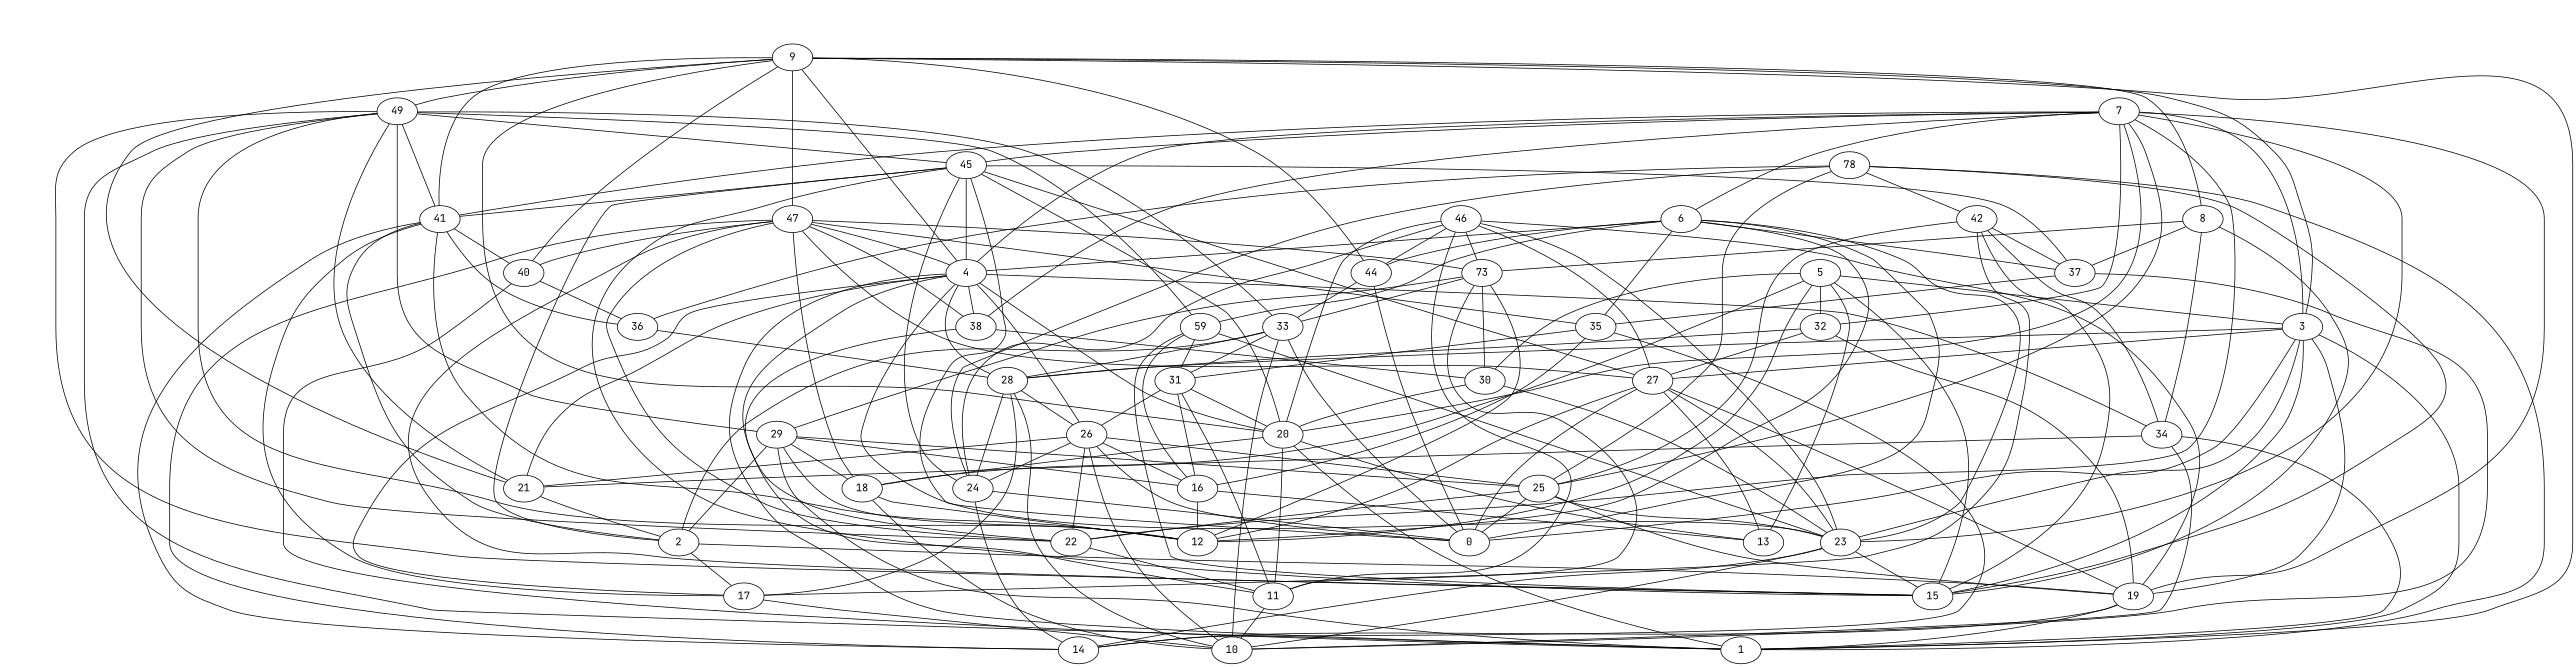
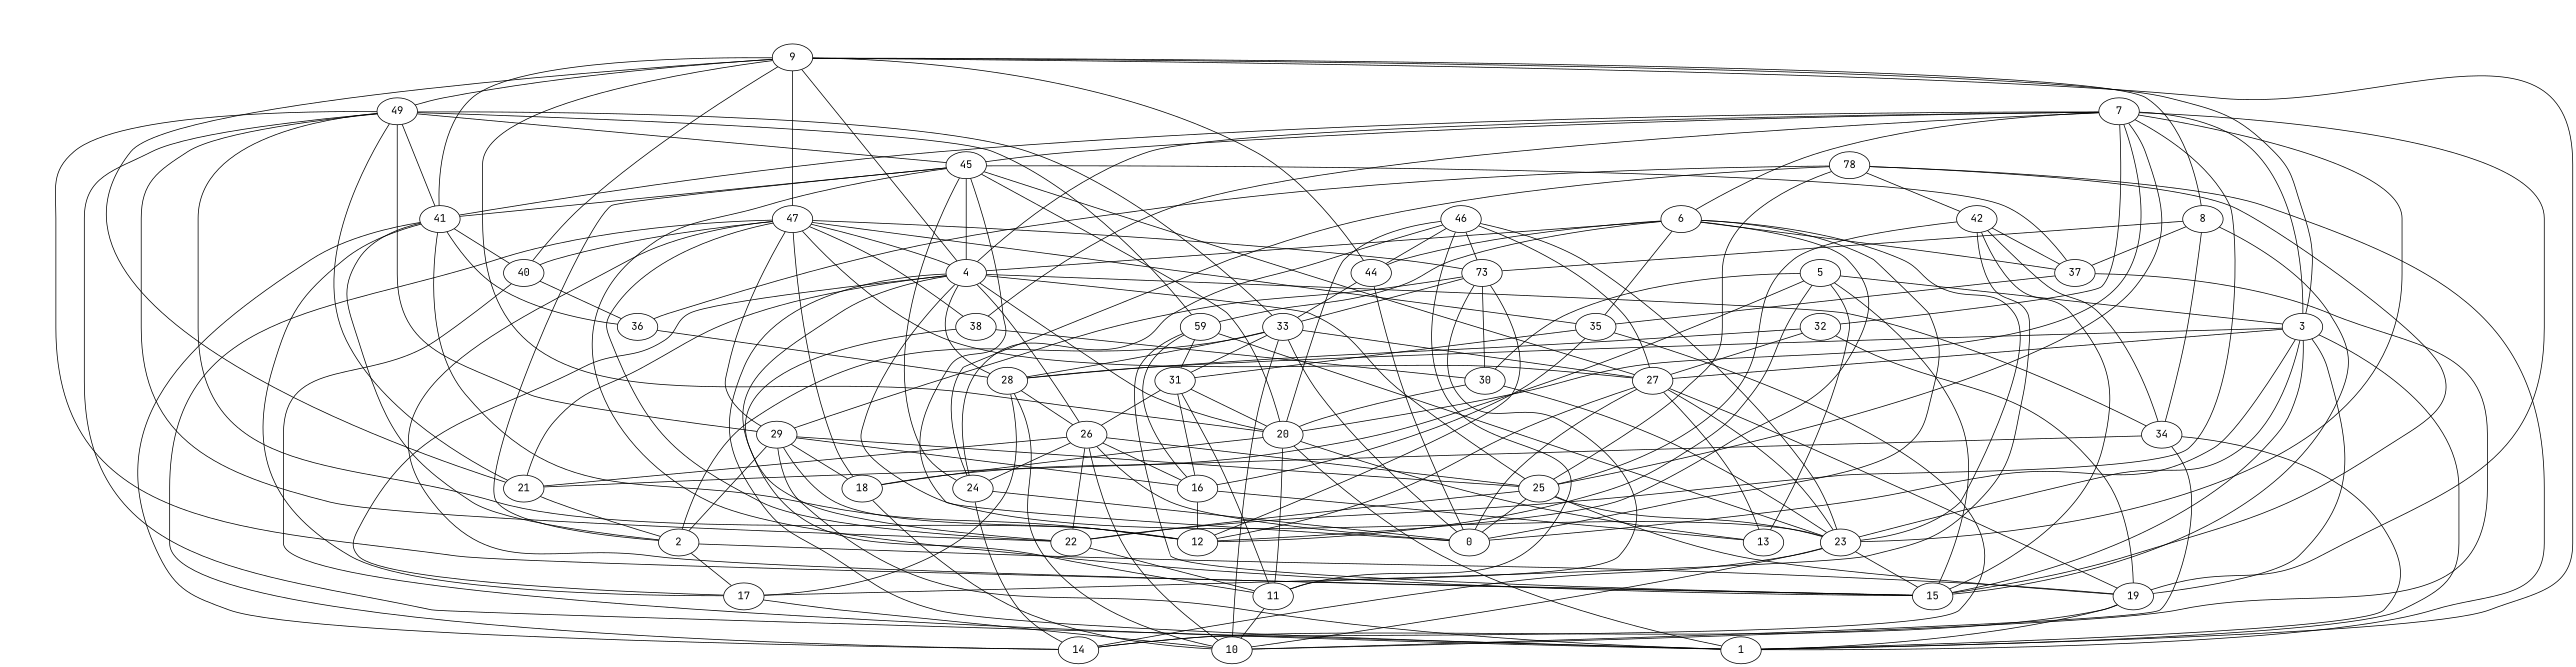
(1947, 282) -> none
(1820, 297) -> none
(971, 300) -> (1298, 311)
none -> (738, 332)
none -> (1493, 357)
(990, 435) -> none
(967, 512) -> none
